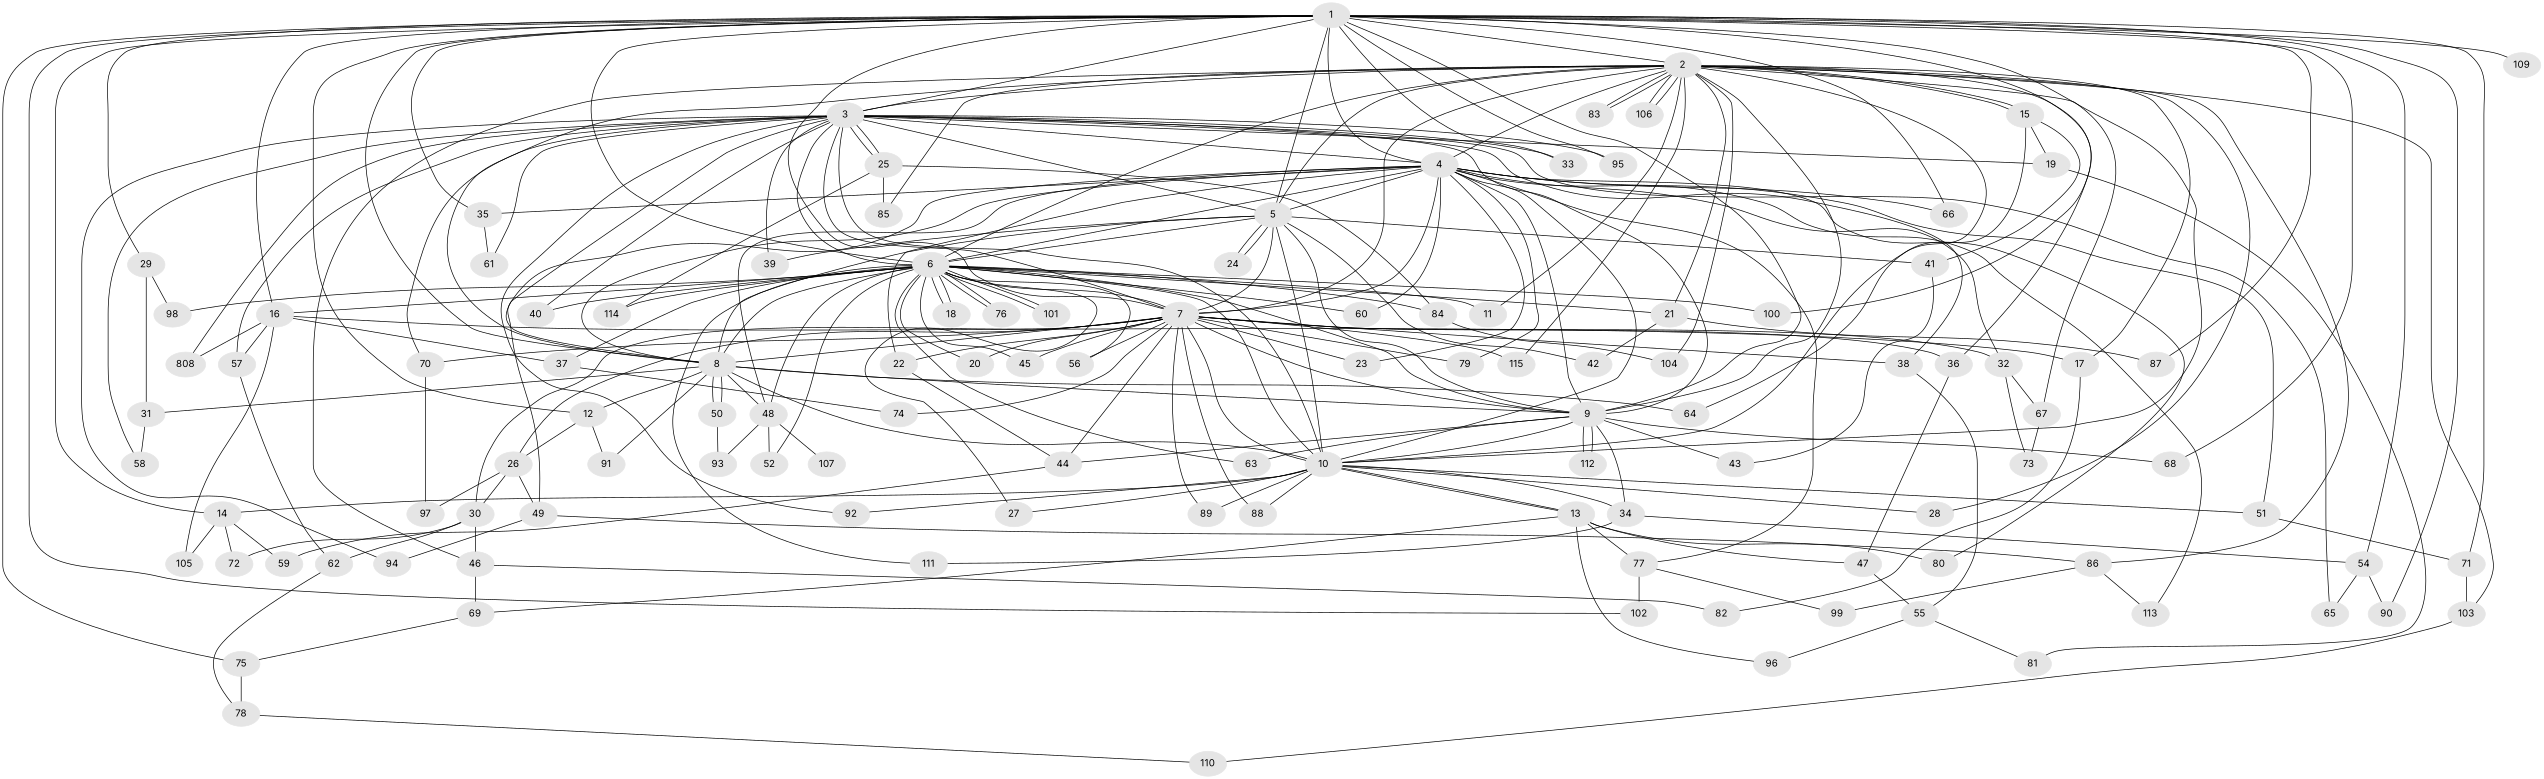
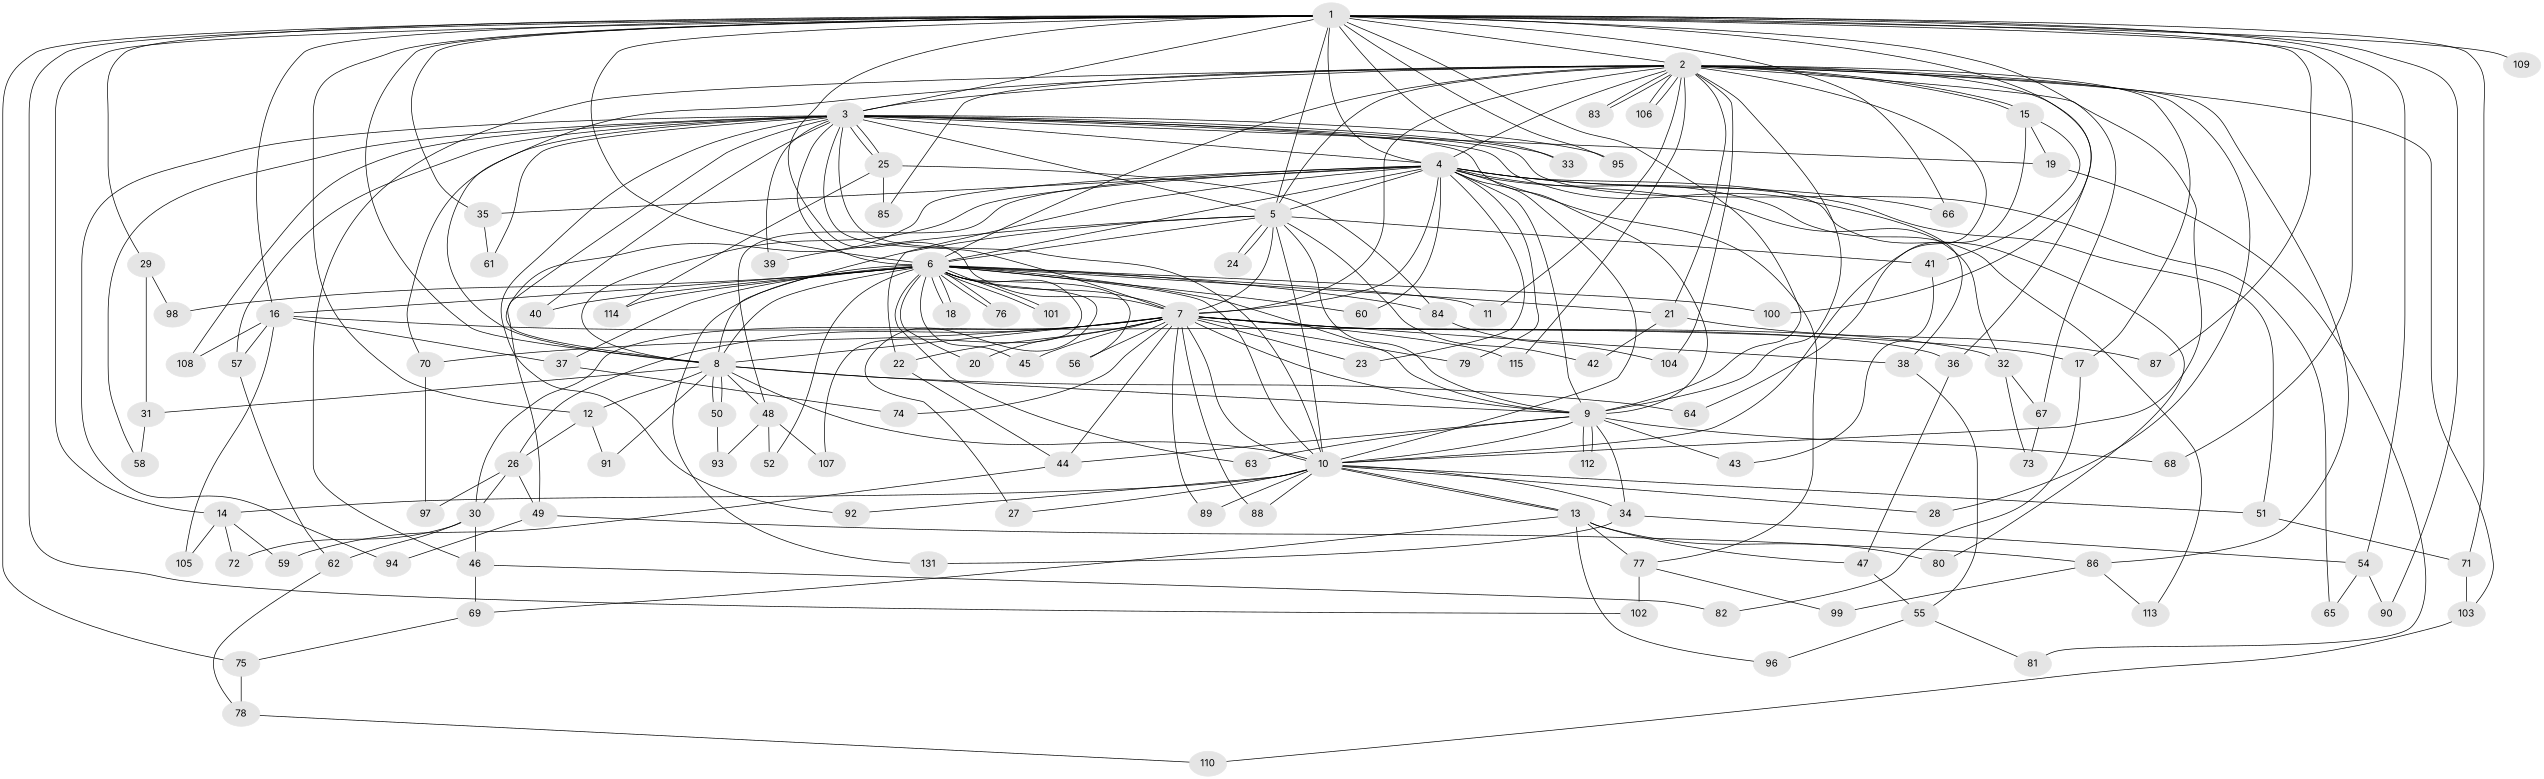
(818, 309) -> (1082, 313)
(186, 365) -> (186, 365)
(929, 564) -> (929, 564)
